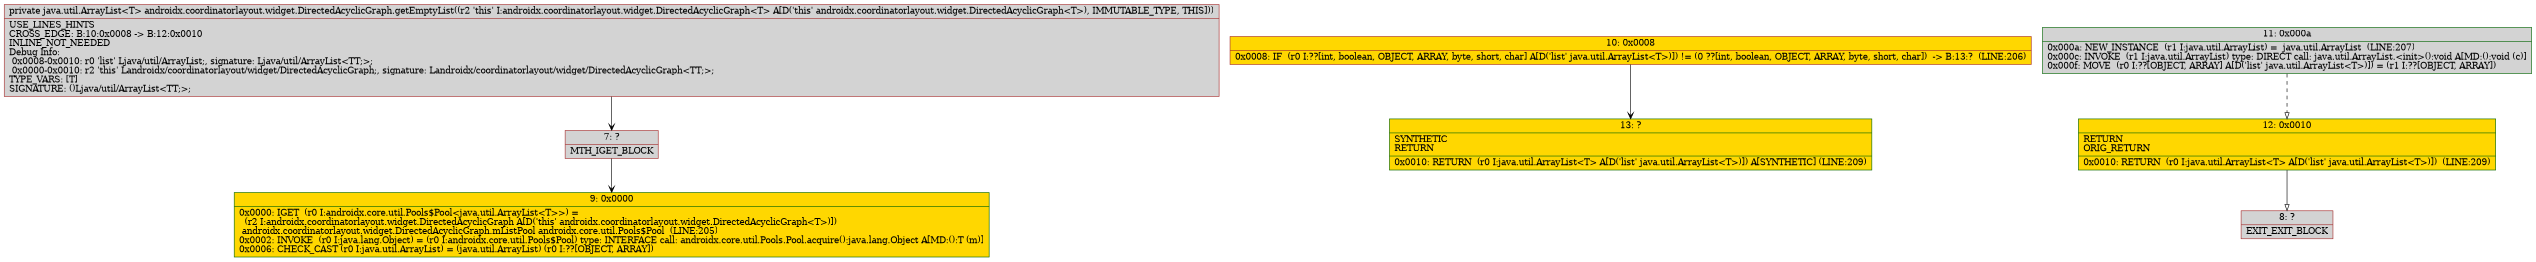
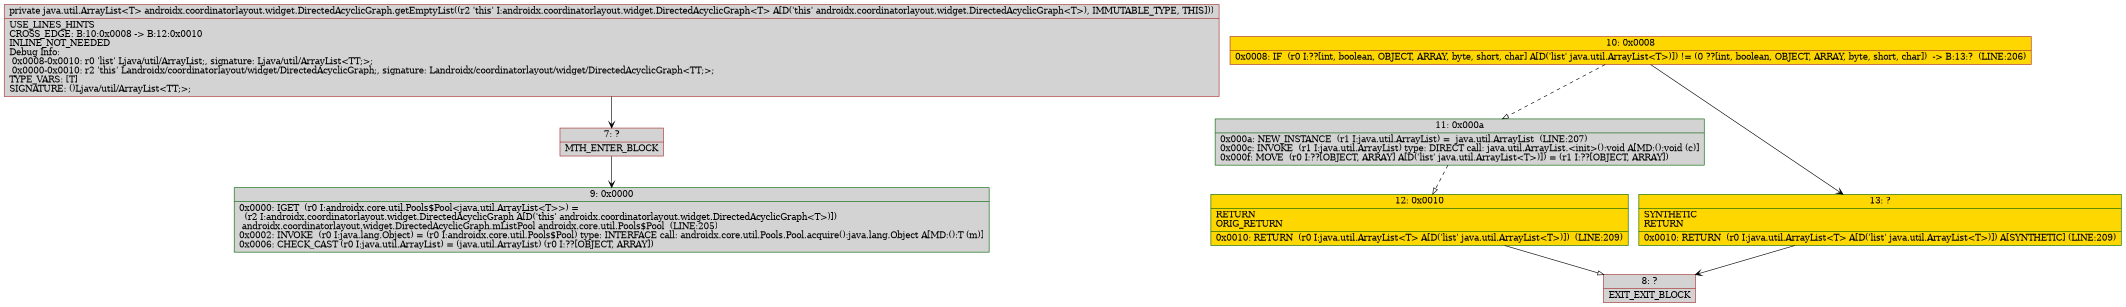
none -> (1556, 90)
(612, 151) -> (612, 149)
(612, 225) -> (612, 220)
none -> (1748, 259)
